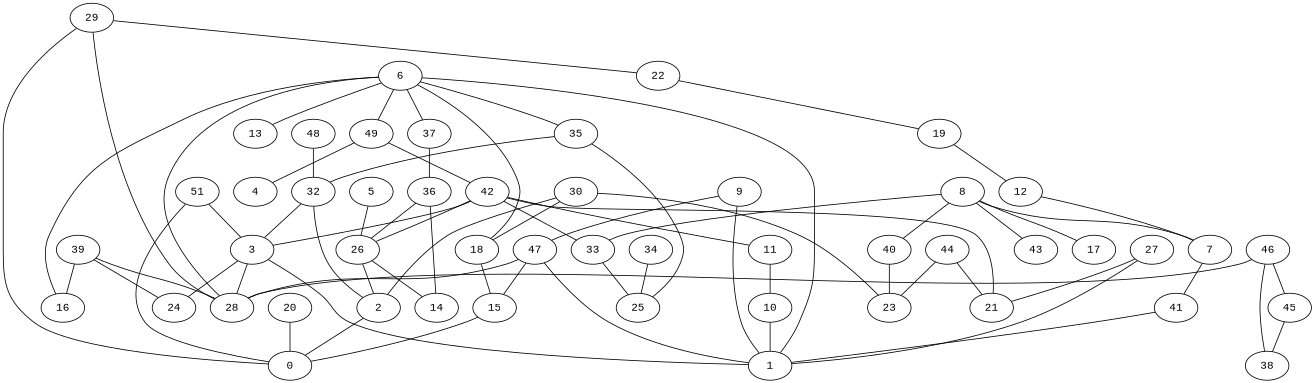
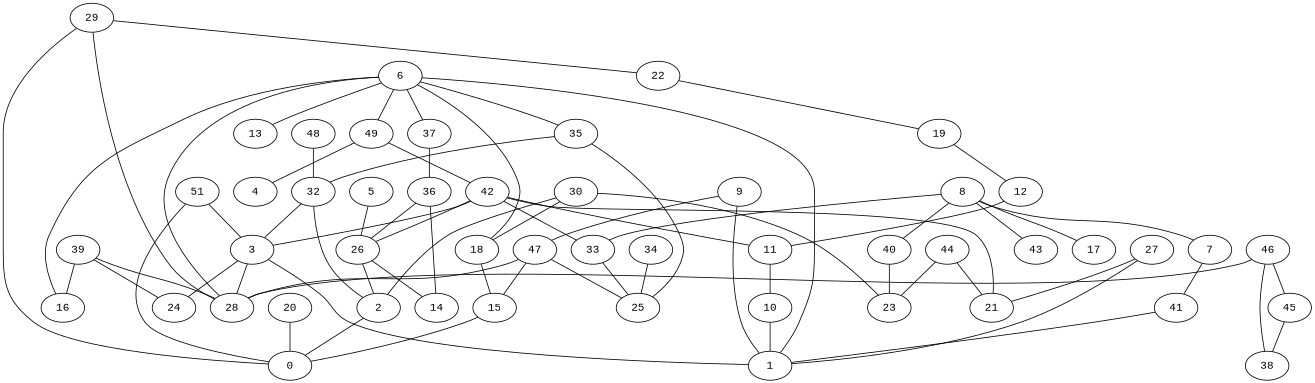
(1118, 215) -> (898, 227)
(635, 335) -> (590, 281)
